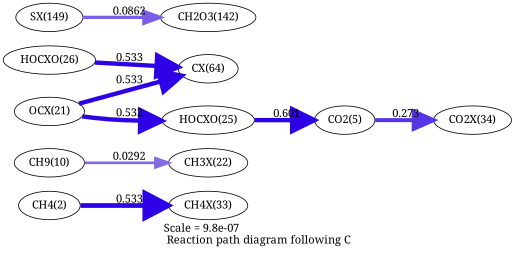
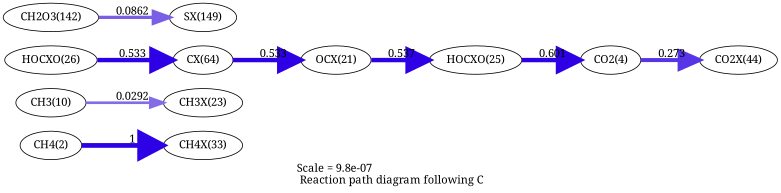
(113, 17) -> (126, 17)
(120, 93) -> (256, 60)
(128, 113) -> (400, 54)
(345, 120) -> (611, 60)
(473, 120) -> (738, 60)
(49, 163) -> (51, 103)
(208, 163) -> (203, 103)
(128, 200) -> (131, 139)
